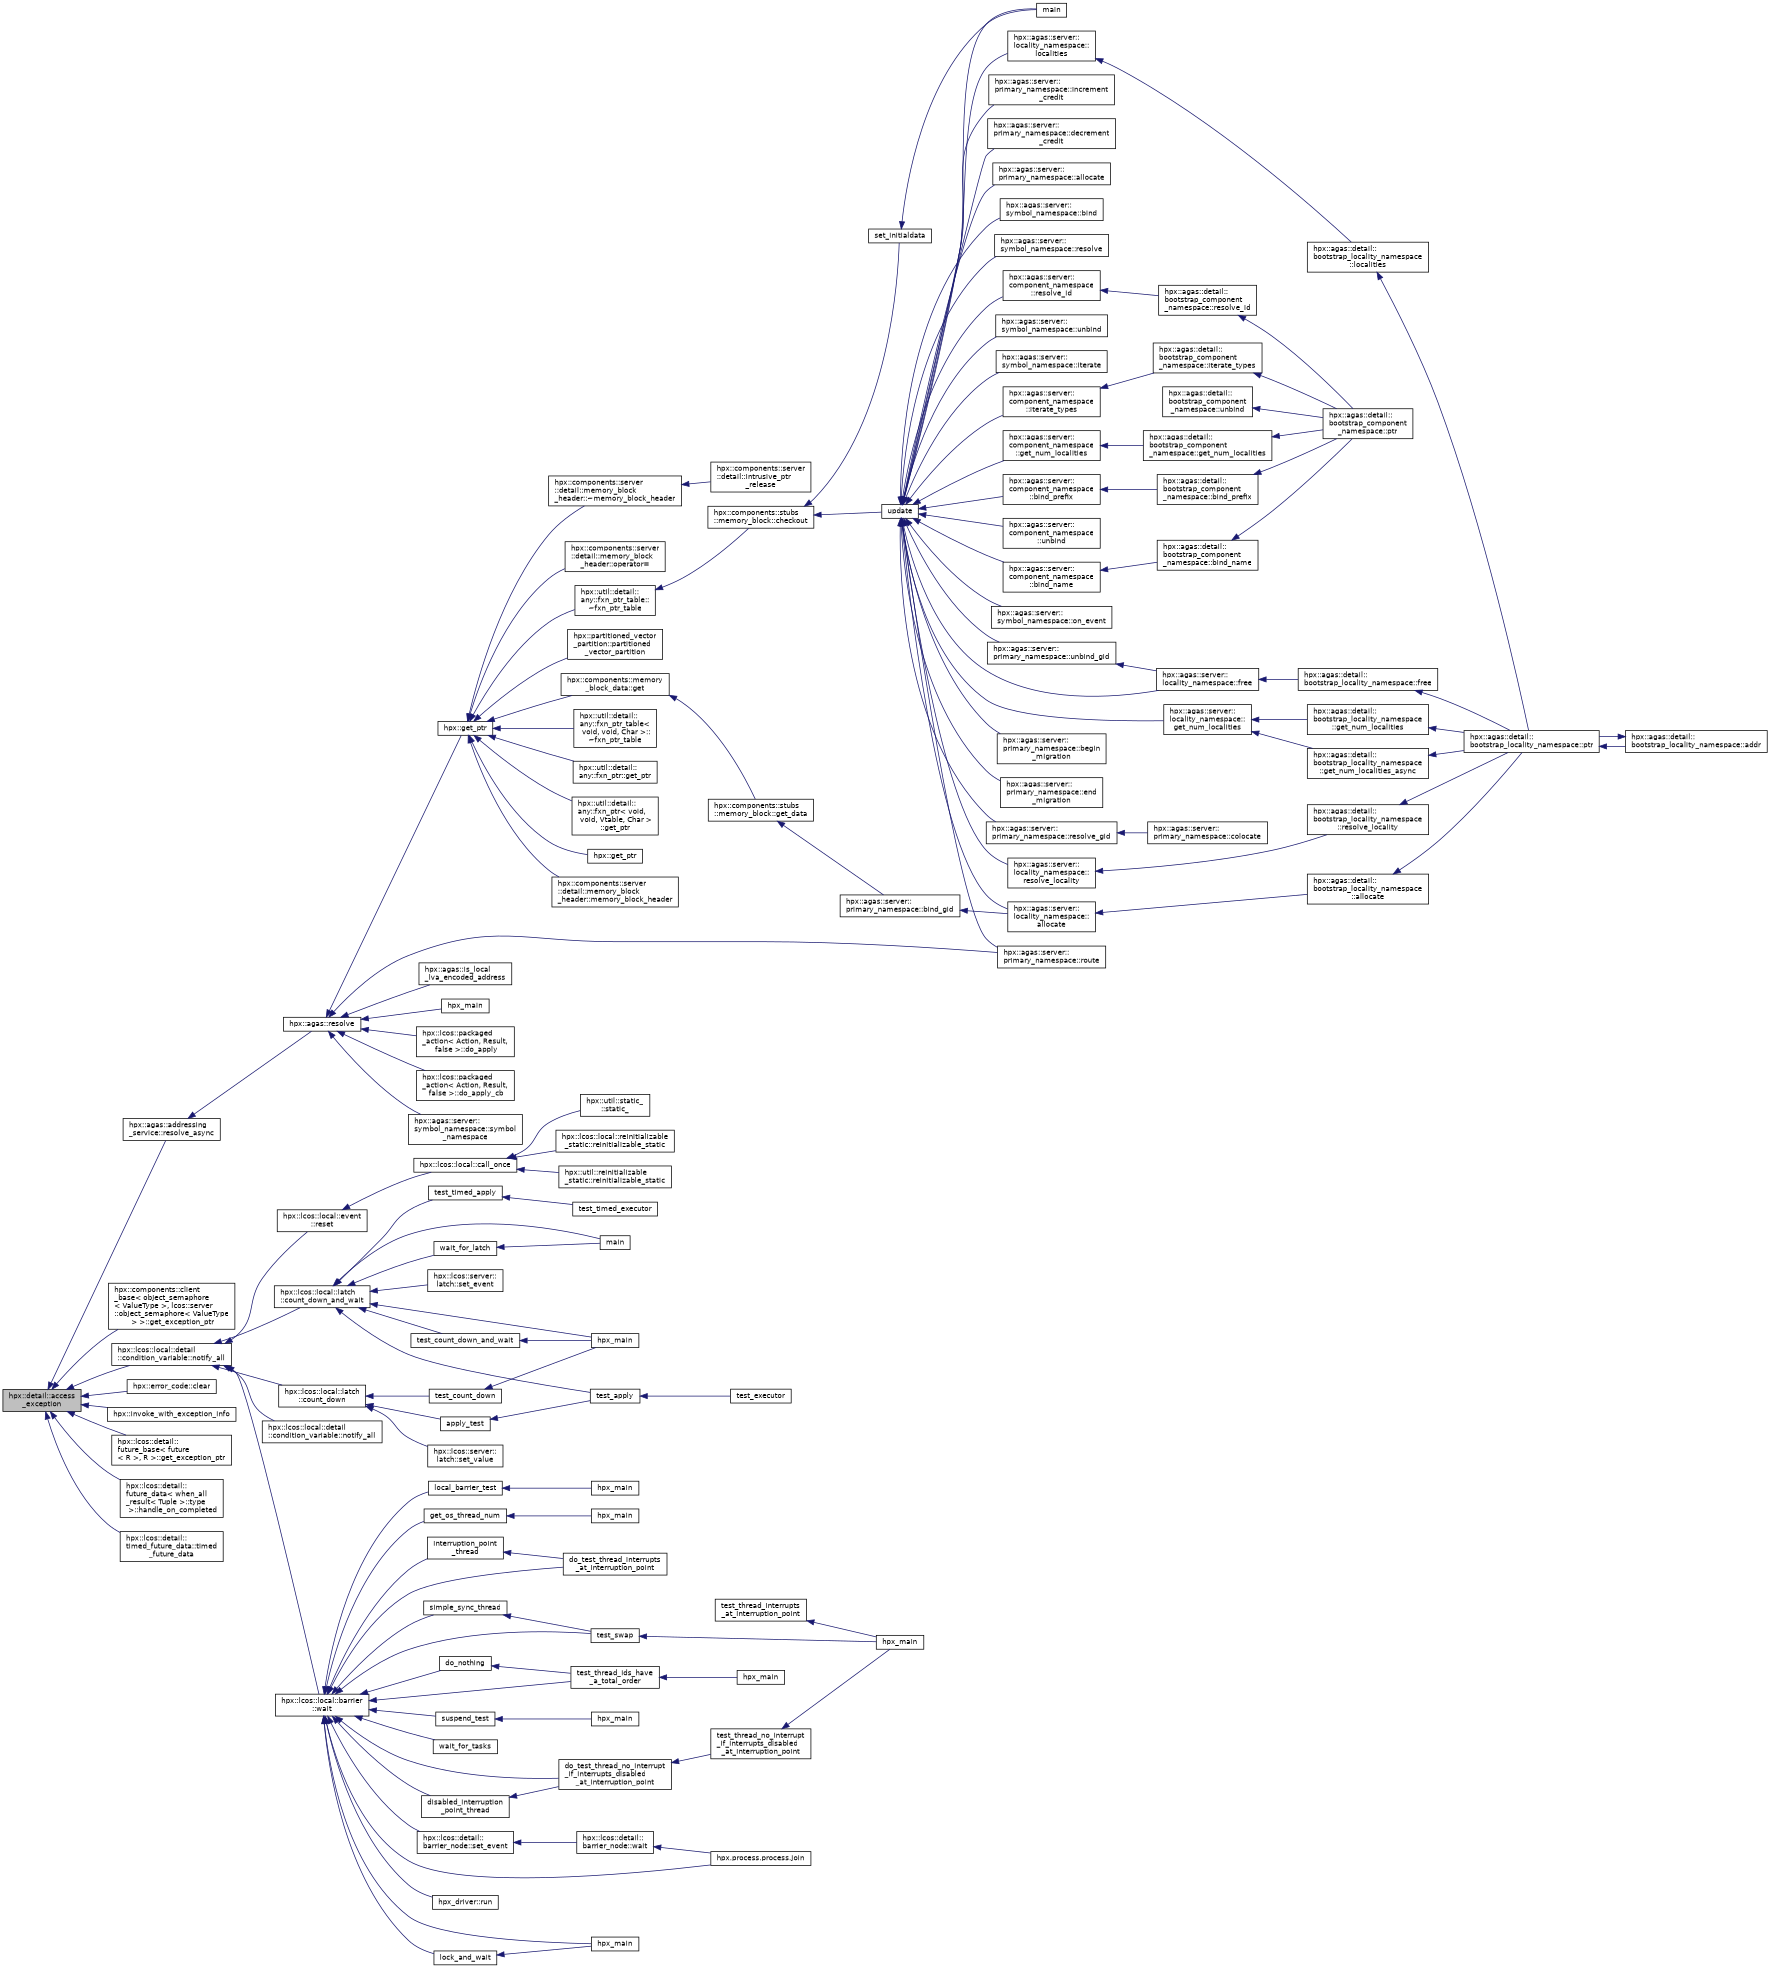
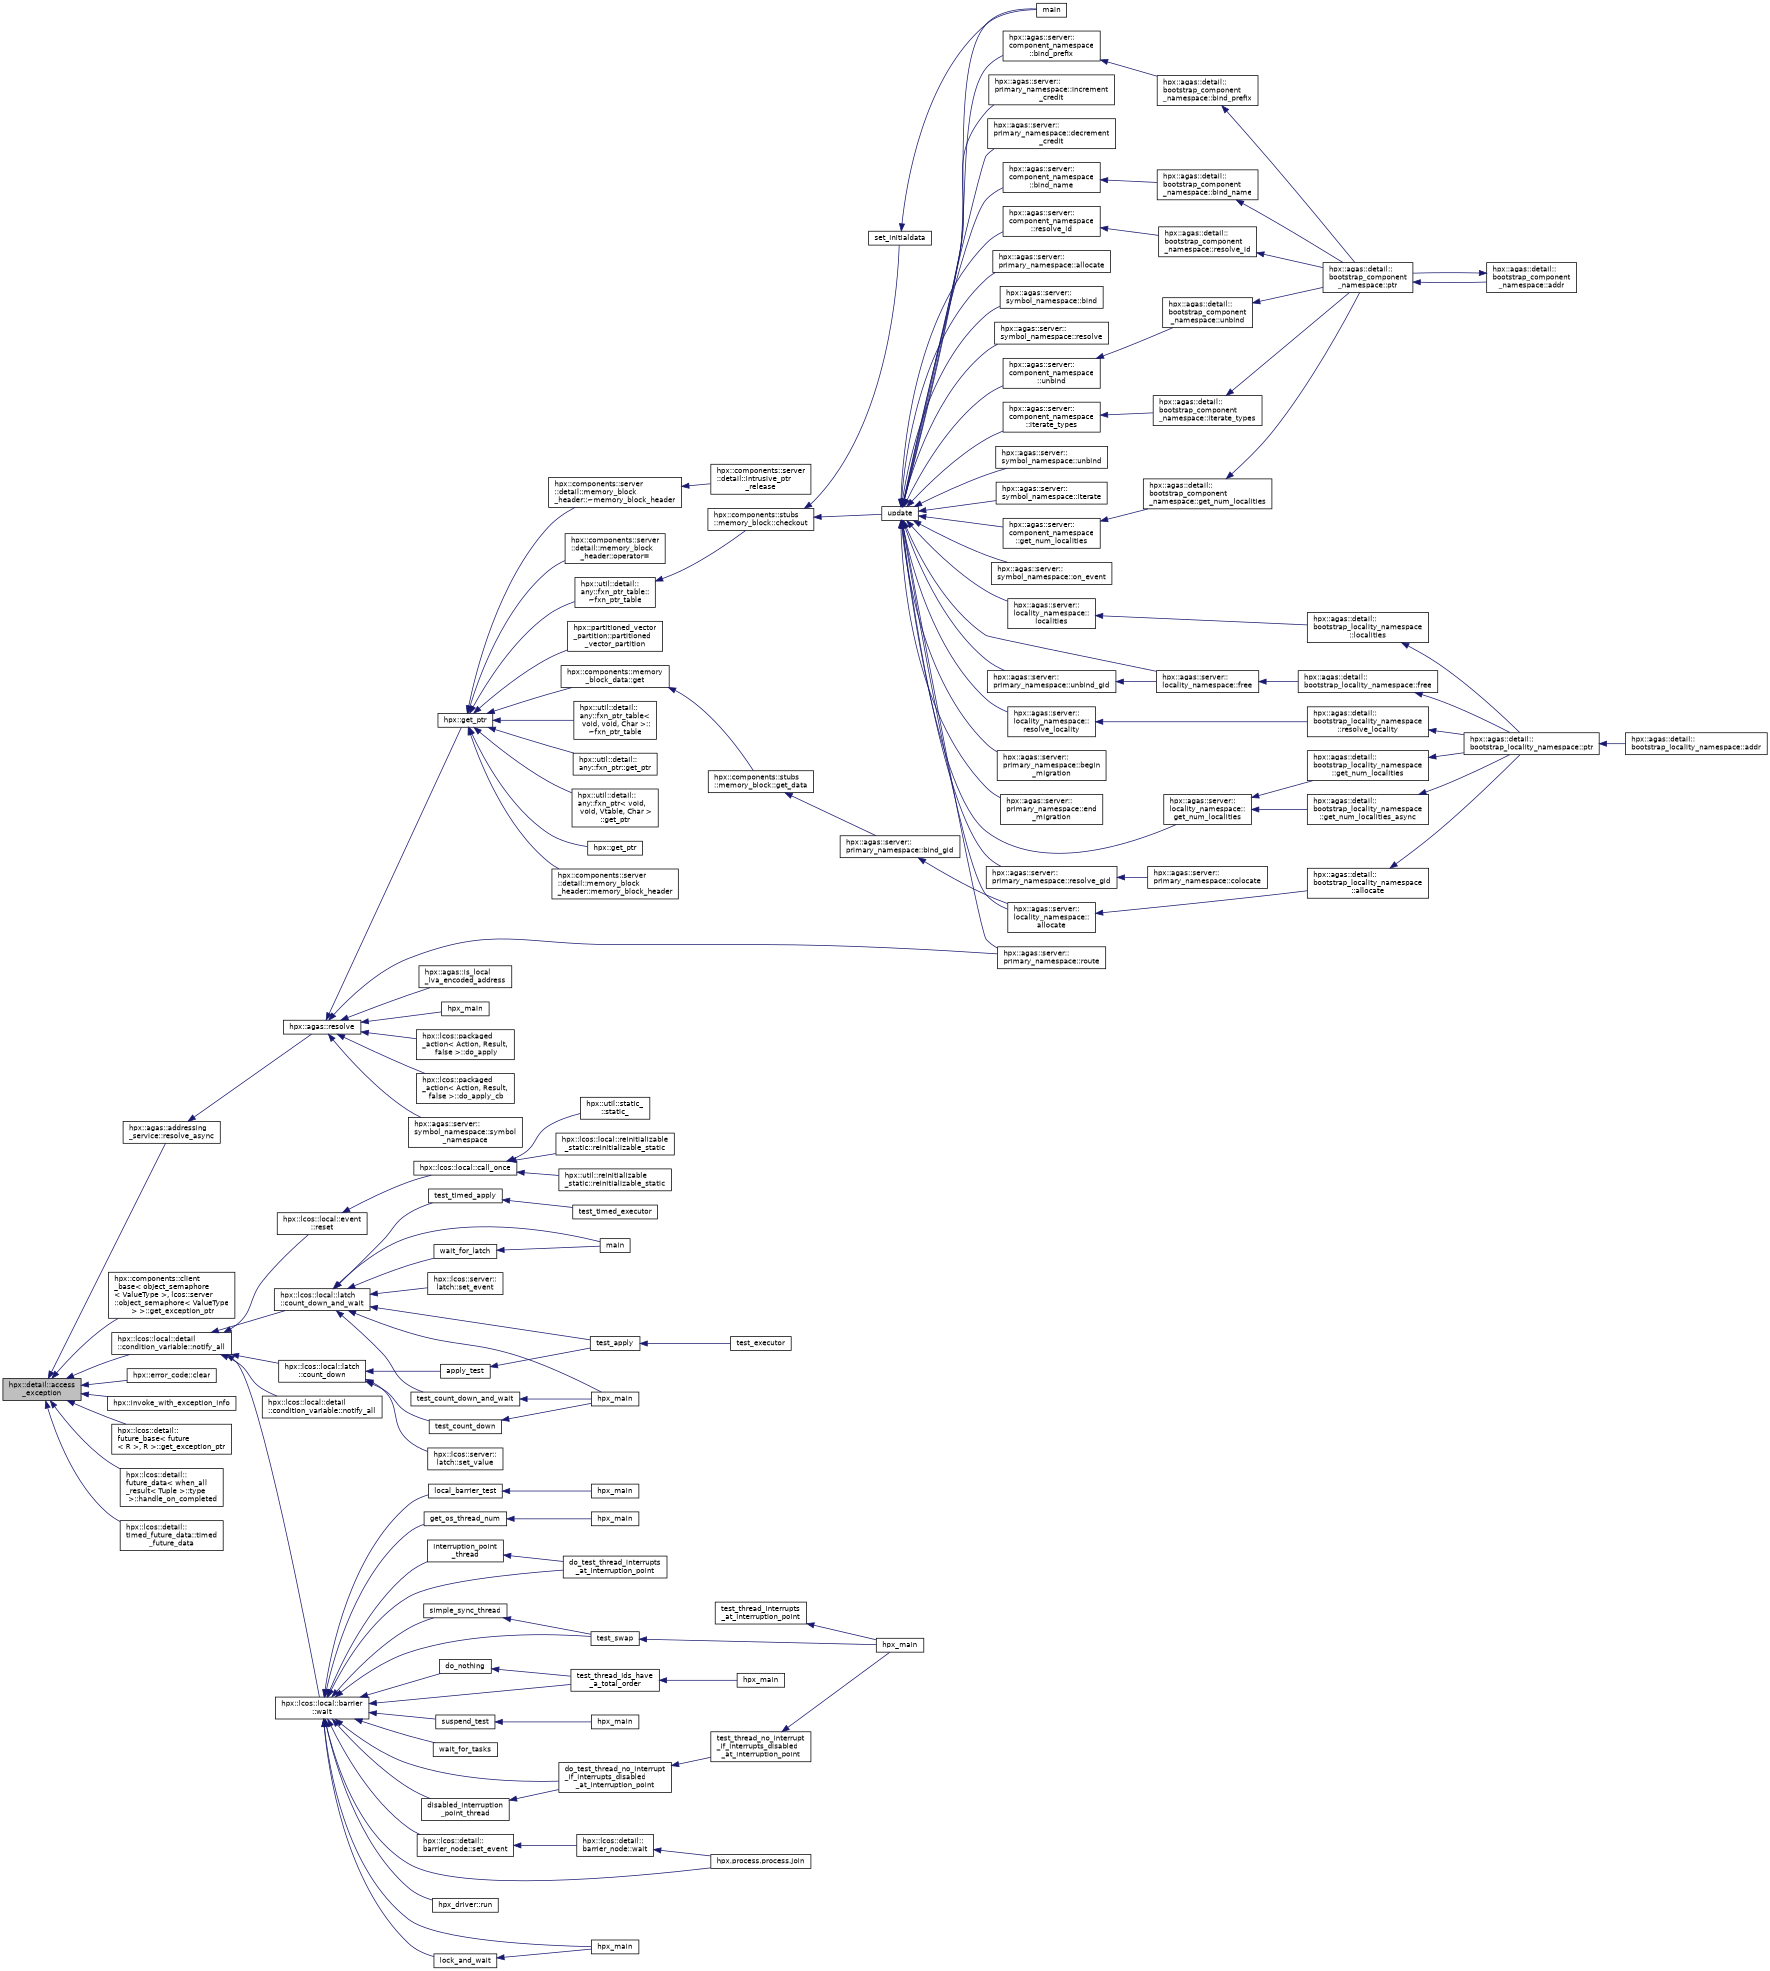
none -> (1532, 278)
none -> (1138, 342)
(1609, 737) -> none
